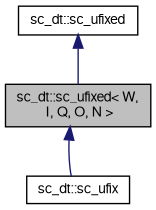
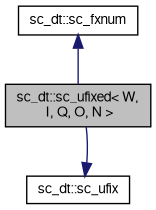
(78, 21) -> (78, 21)
(69, 158) -> (87, 145)
